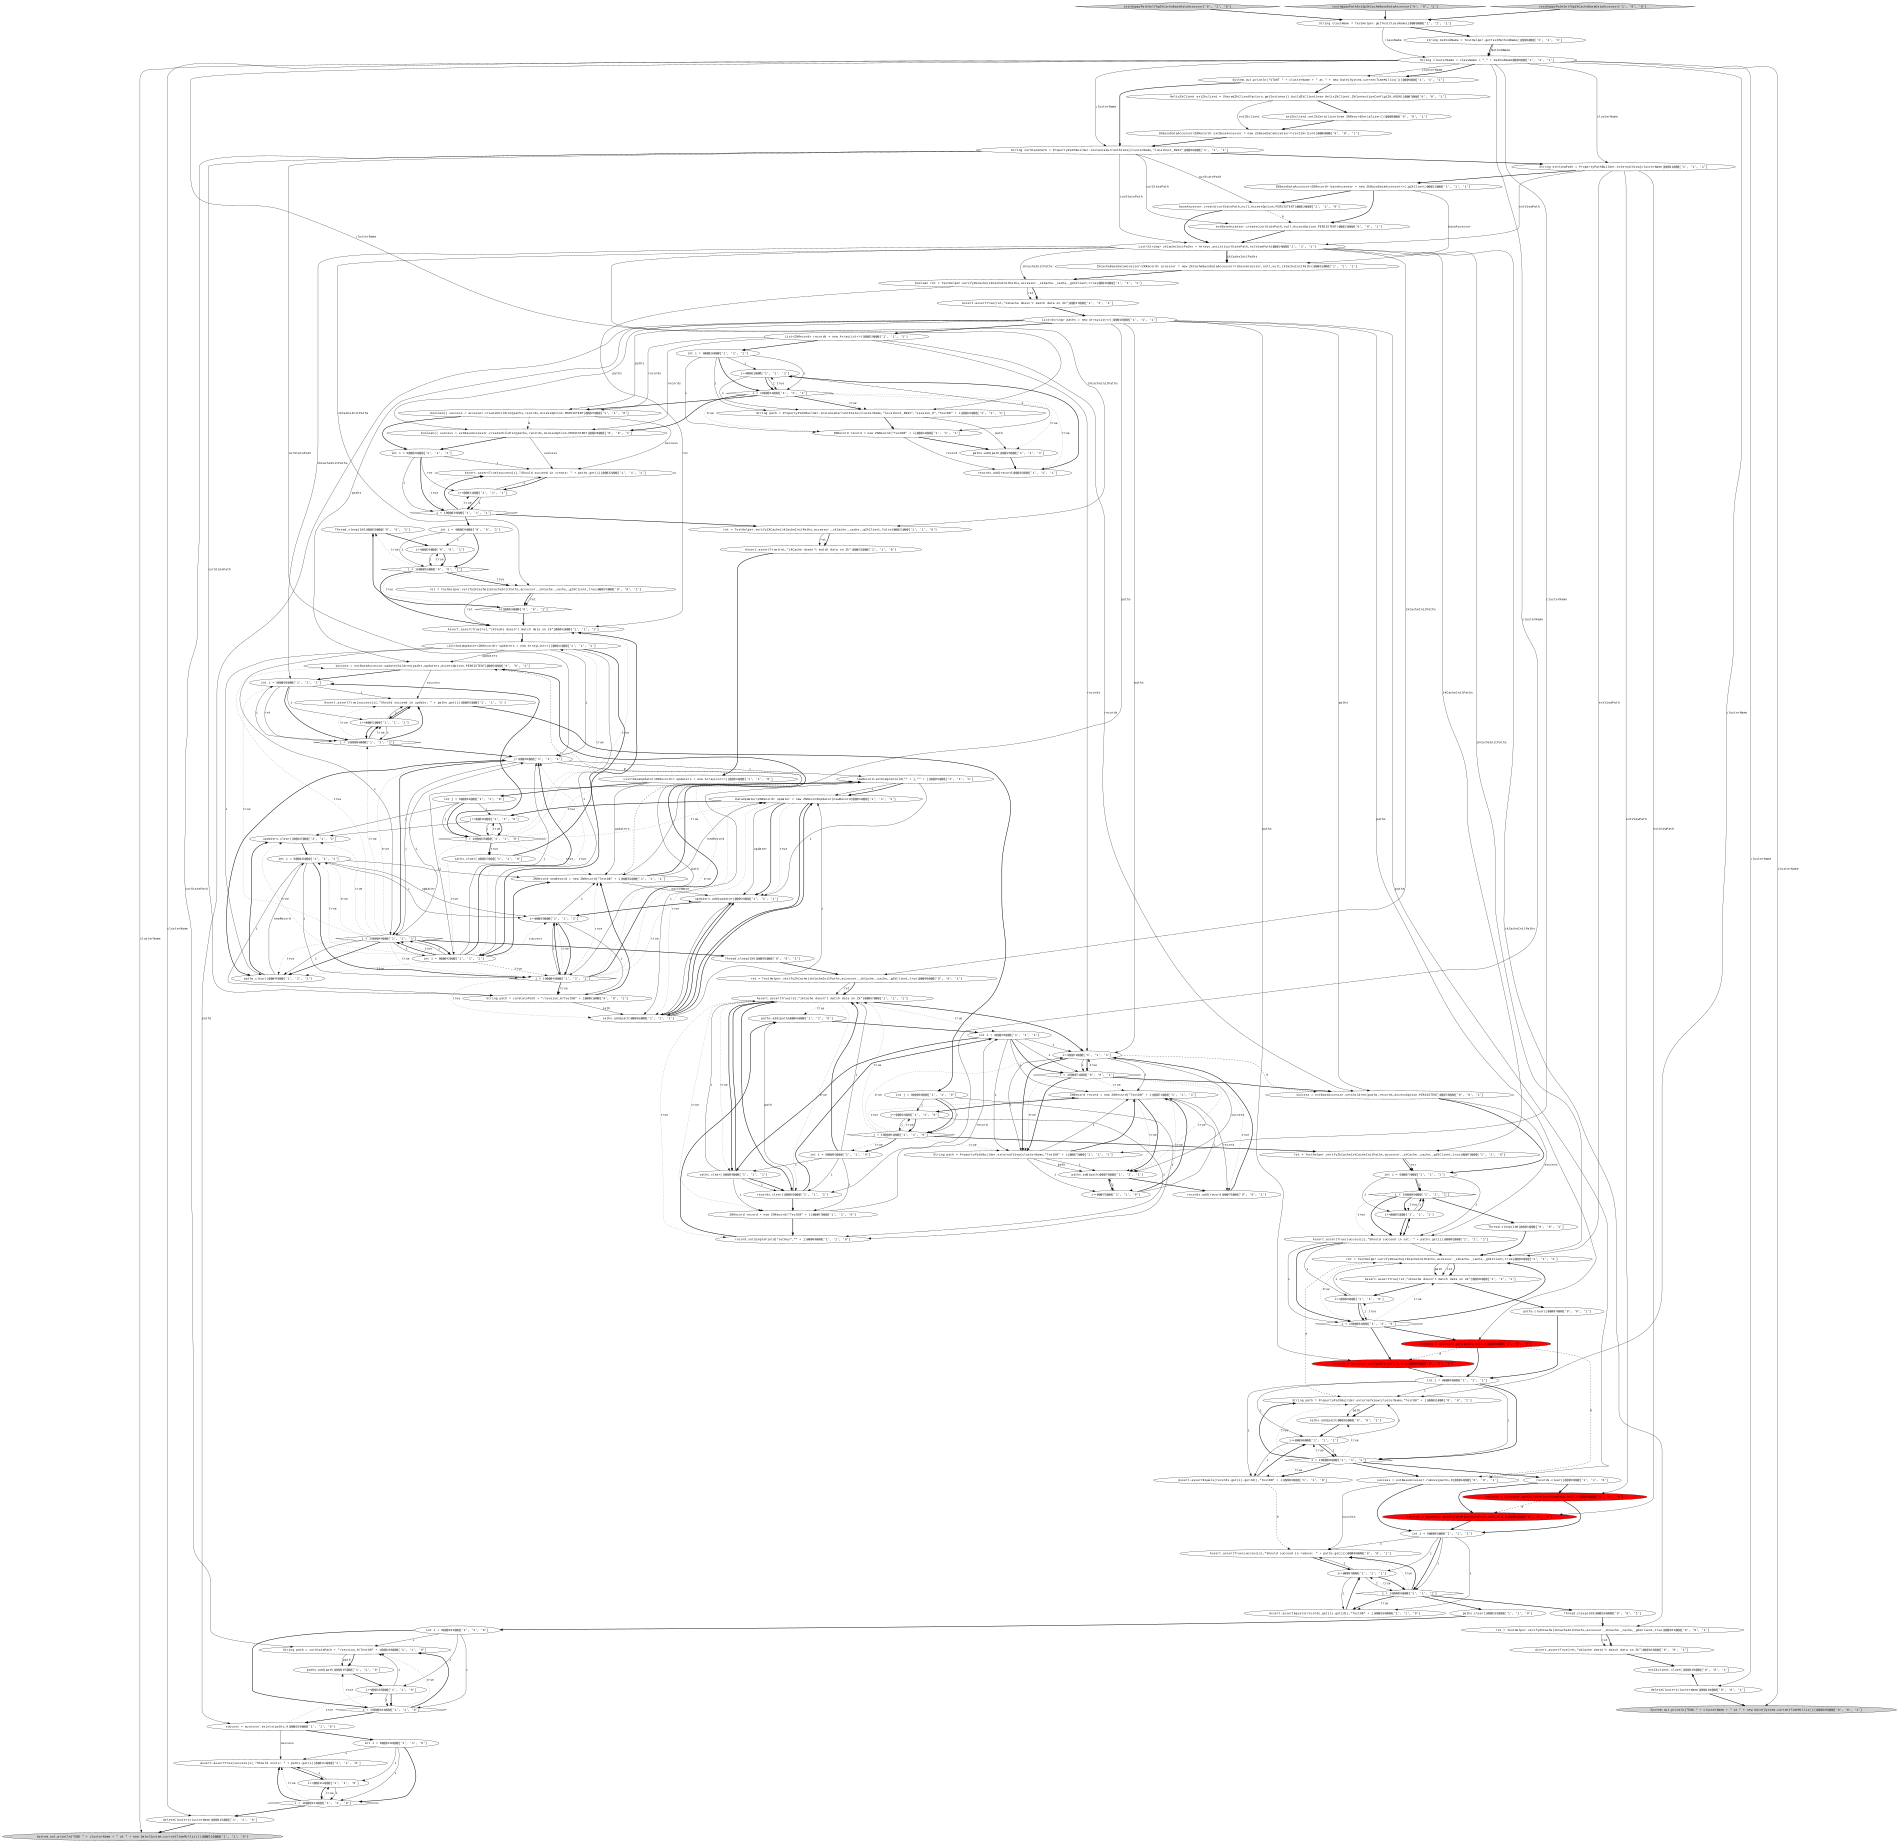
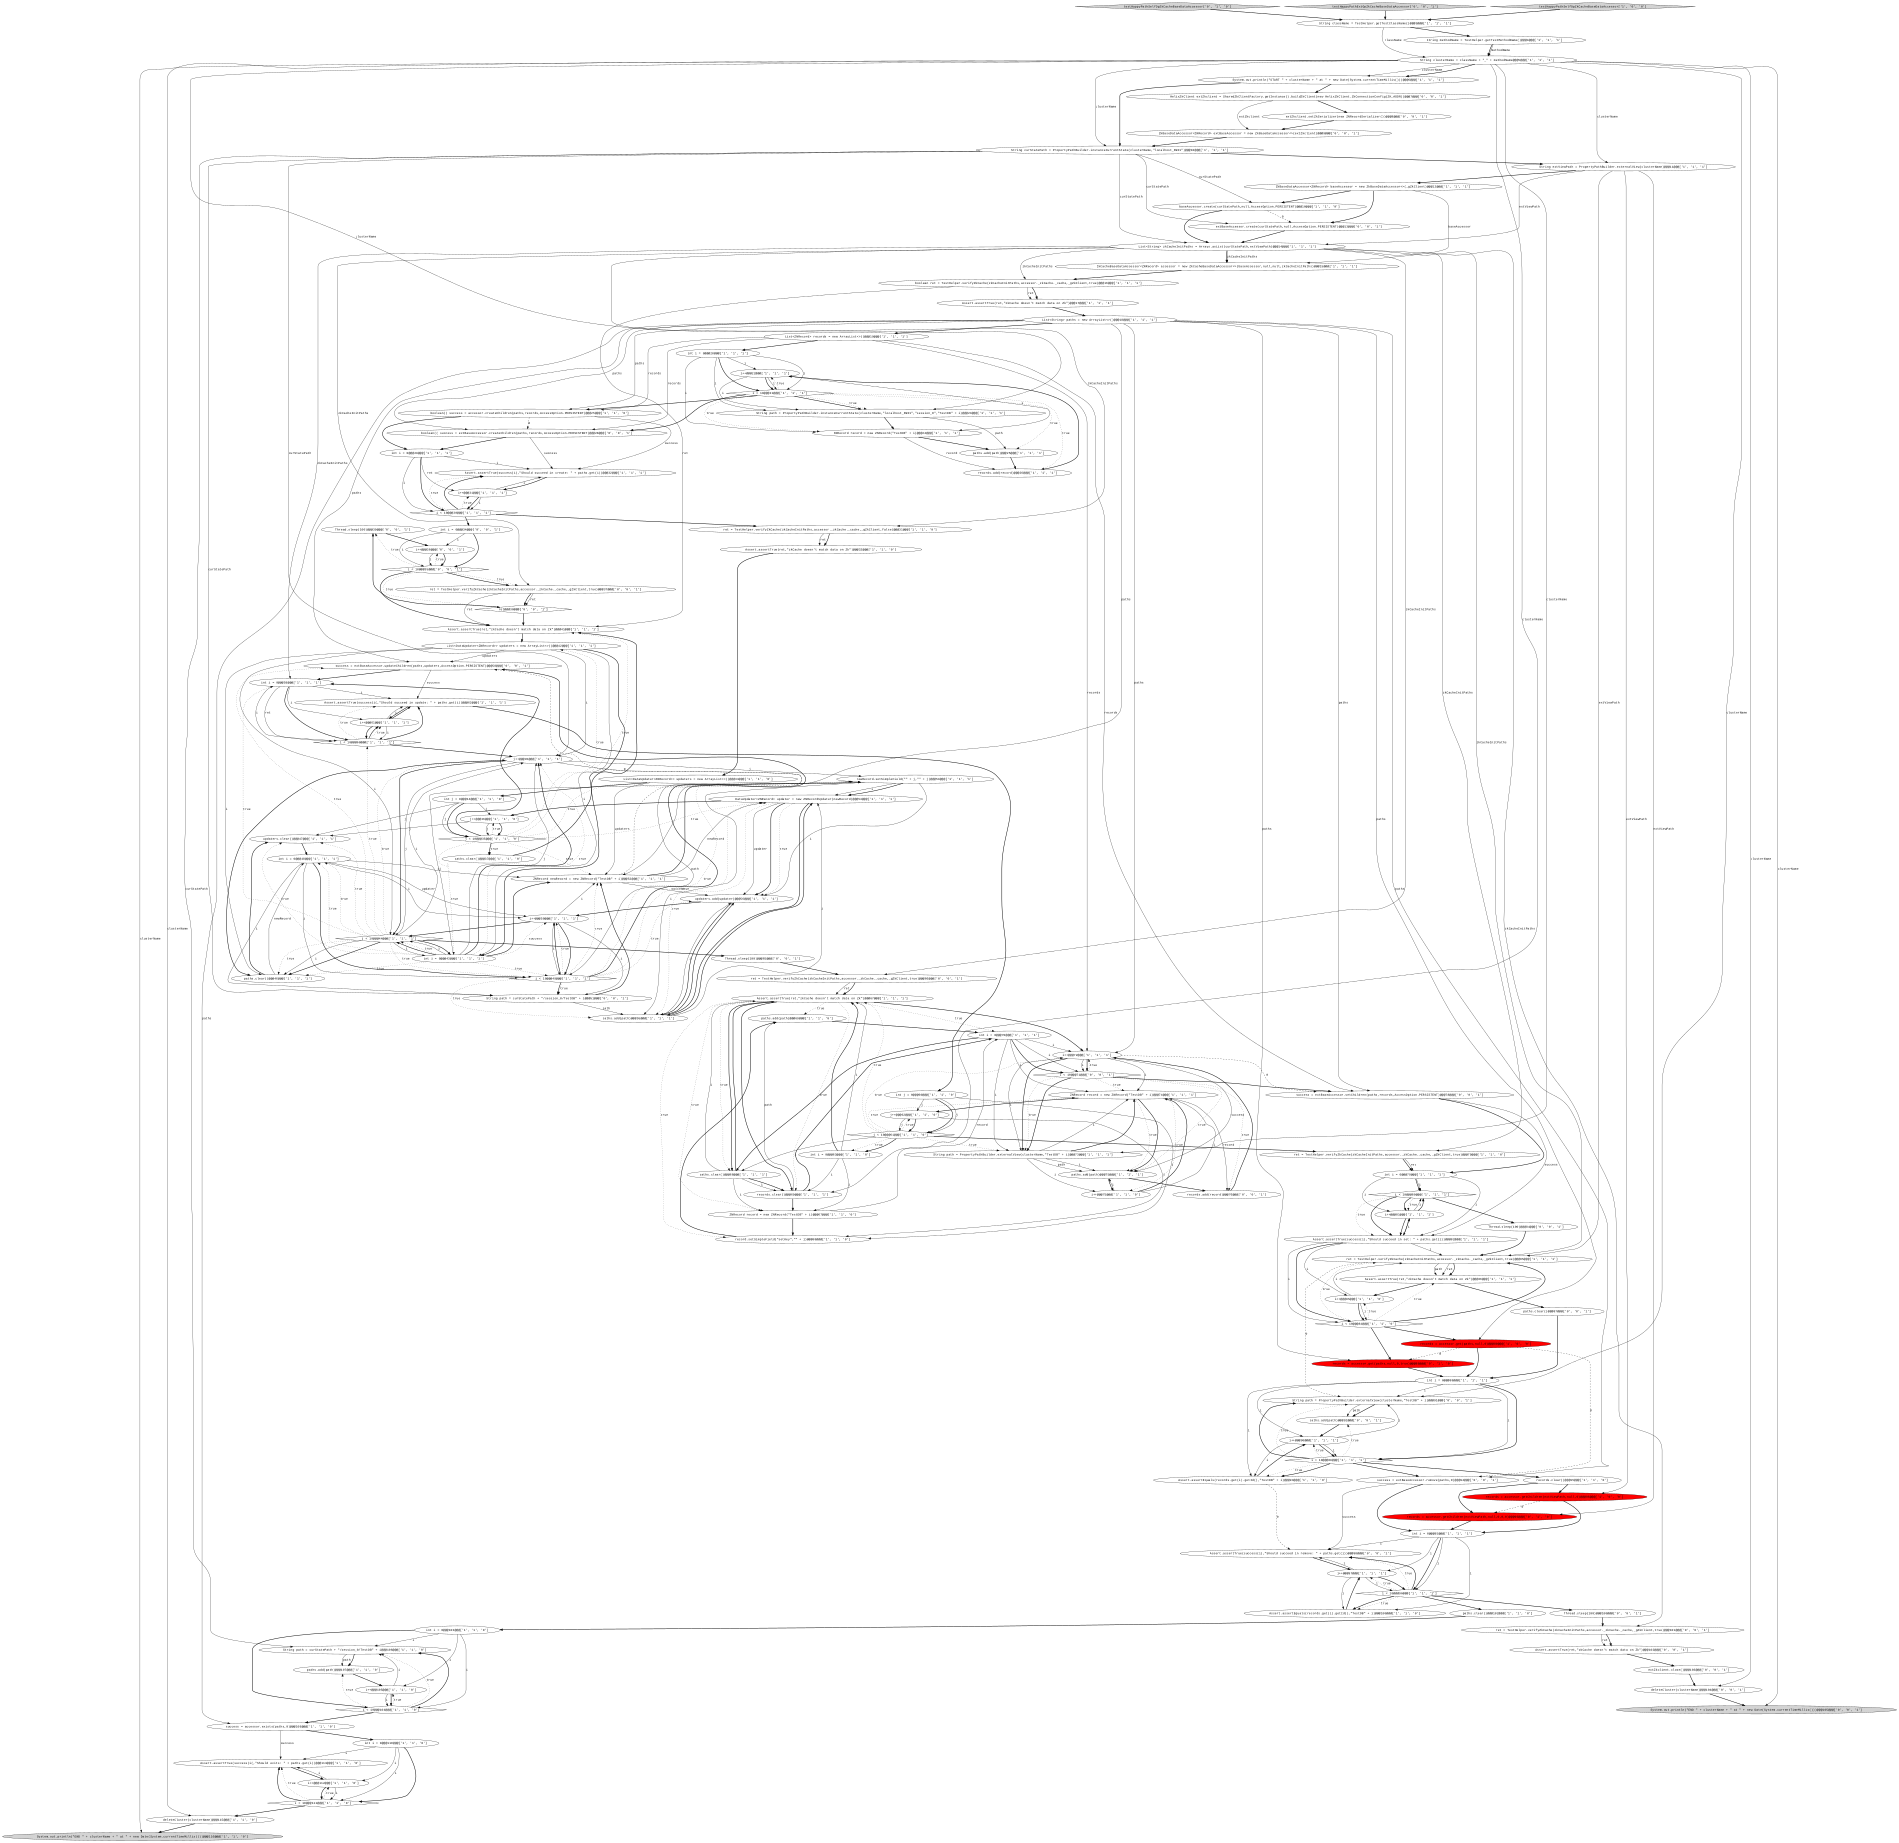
none -> (474, 928)
(509, 969) -> (509, 969)
(789, 1165) -> (808, 1147)
(1696, 1681) -> (1692, 1679)
(328, 1705) -> (394, 1701)
